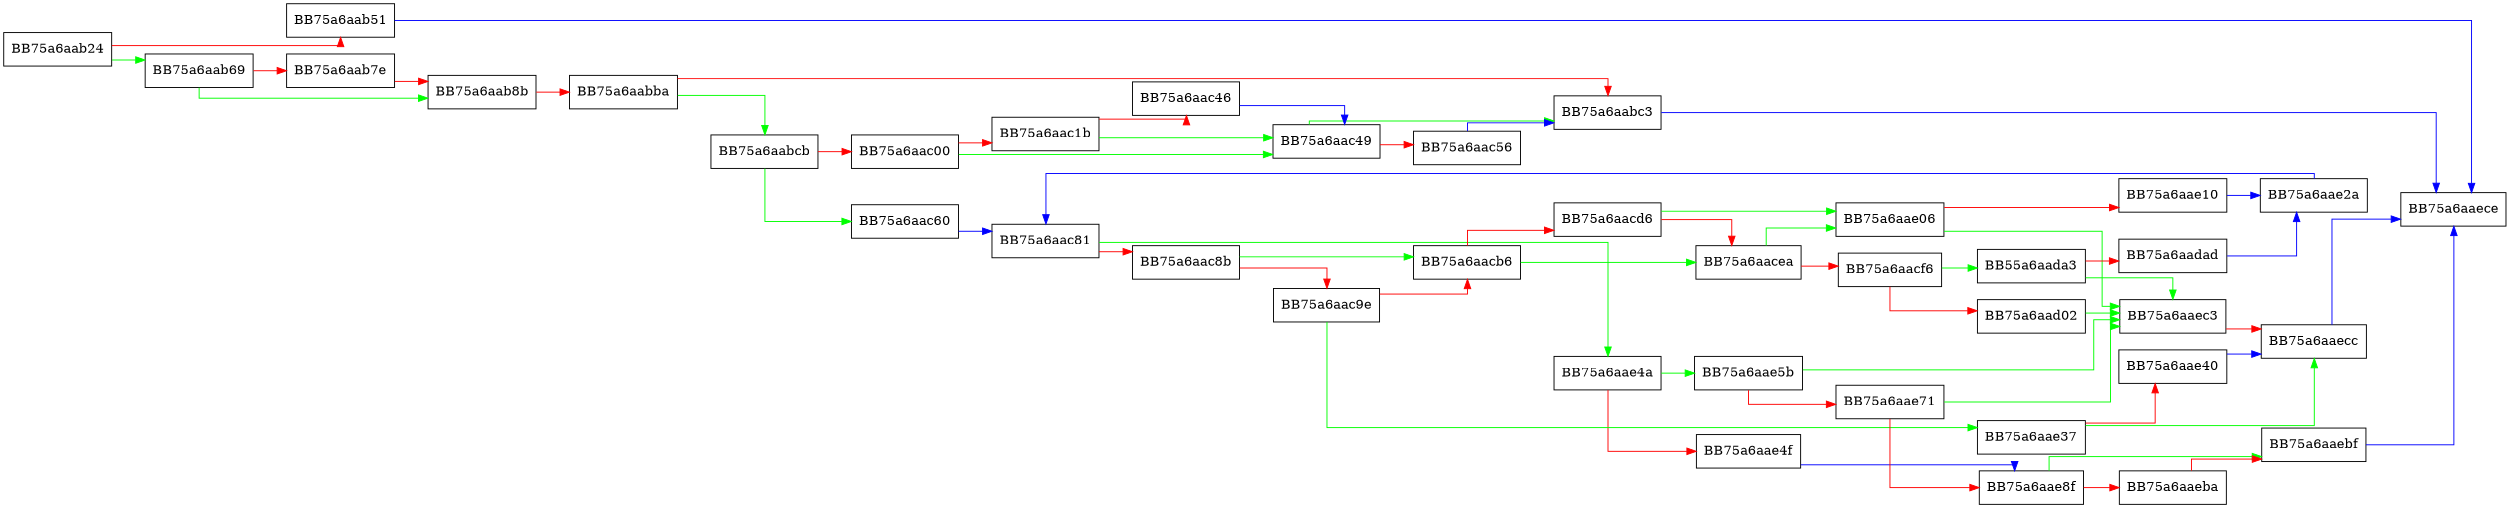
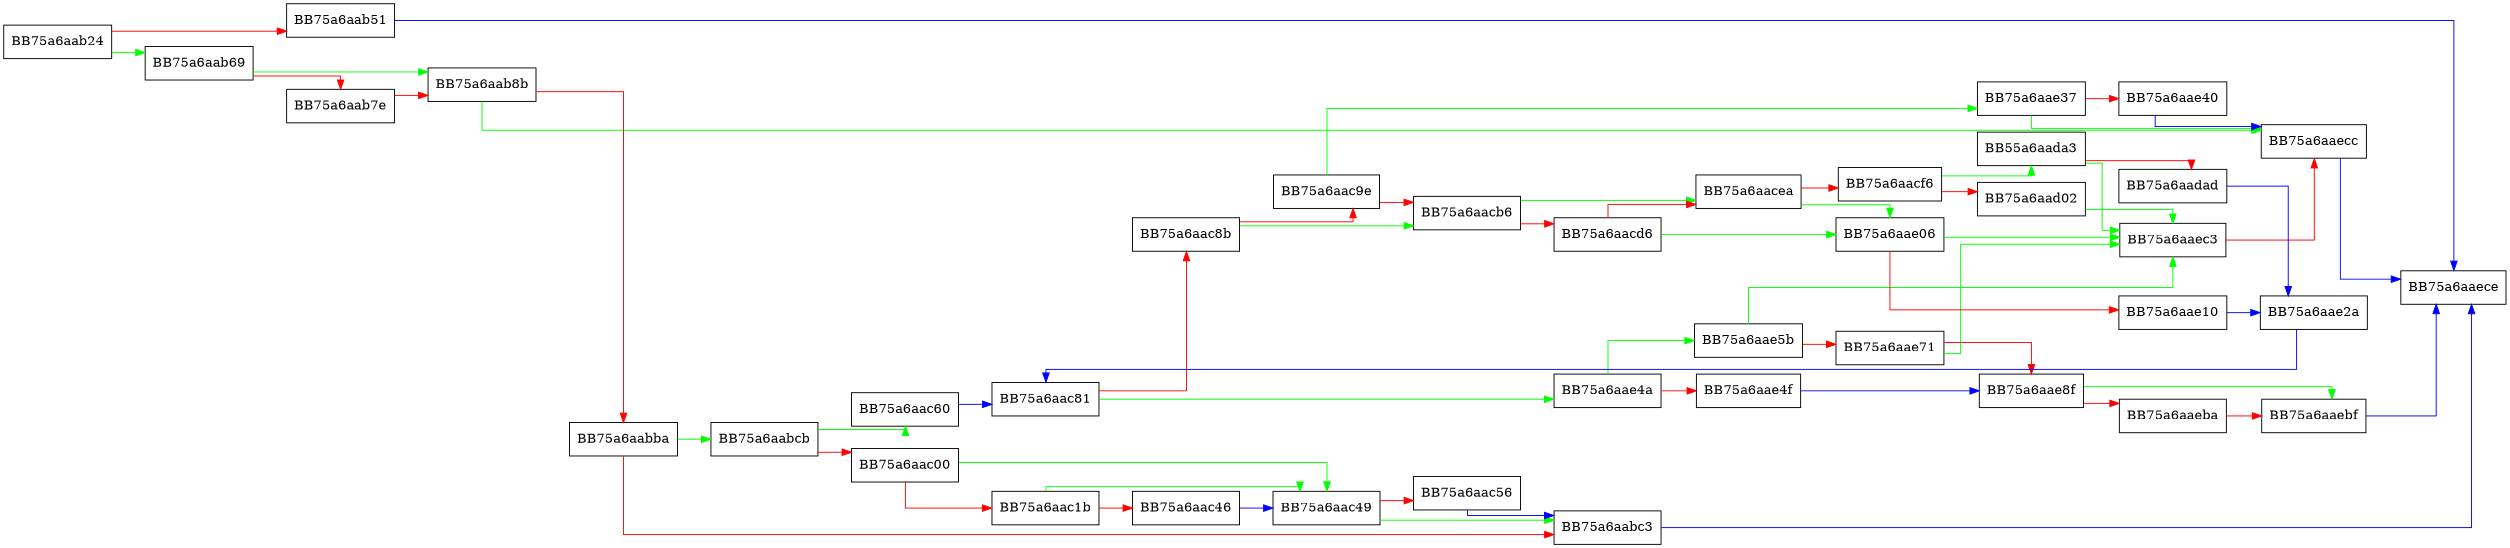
none -> (1353, 130)
